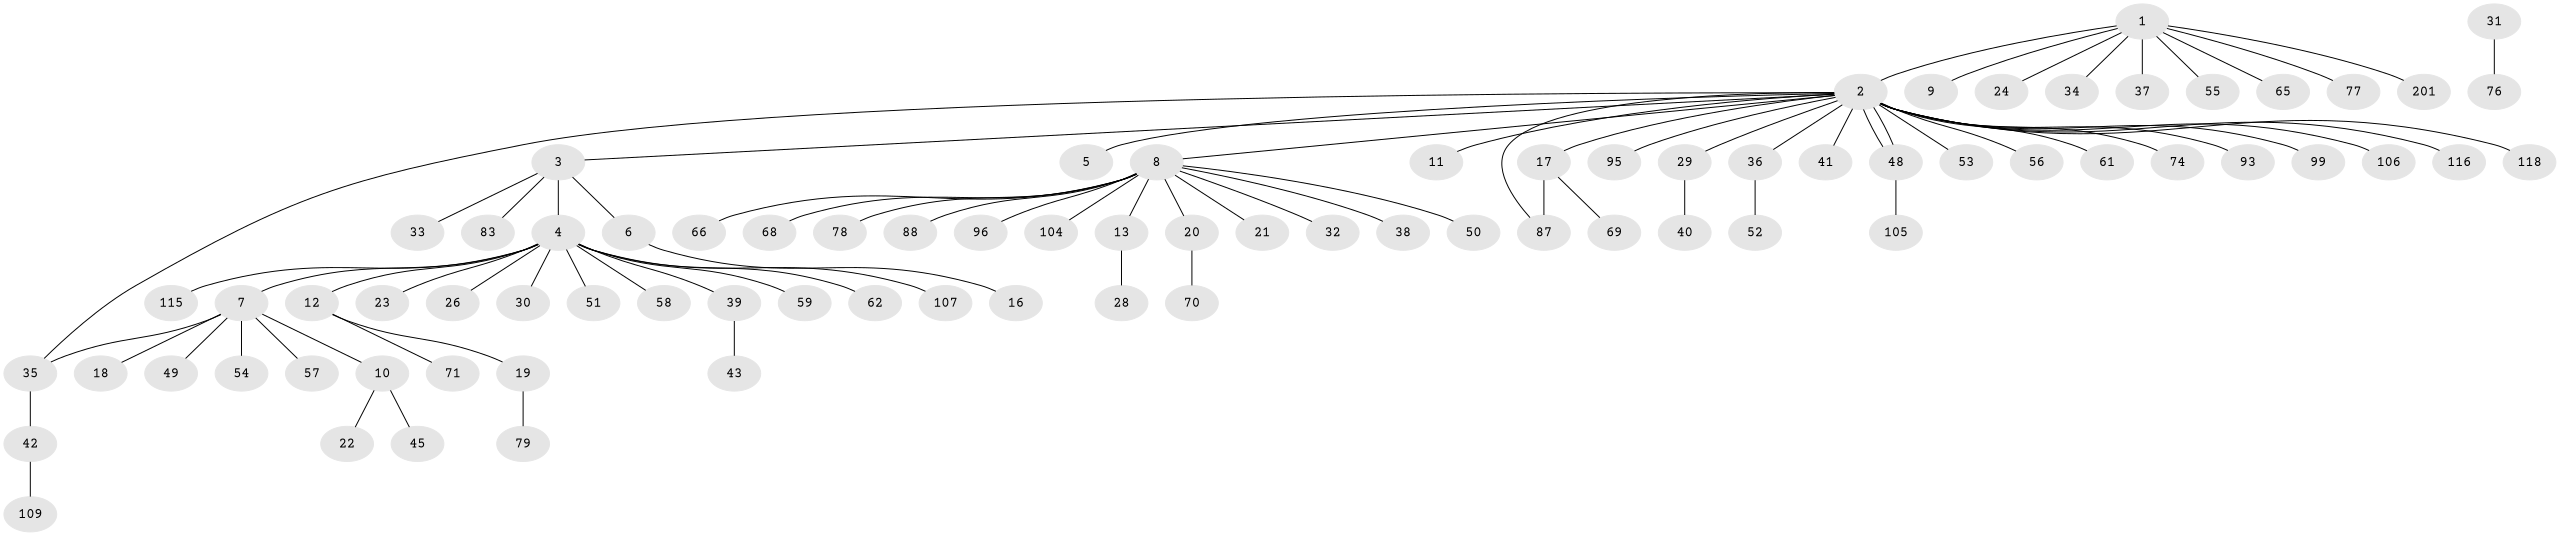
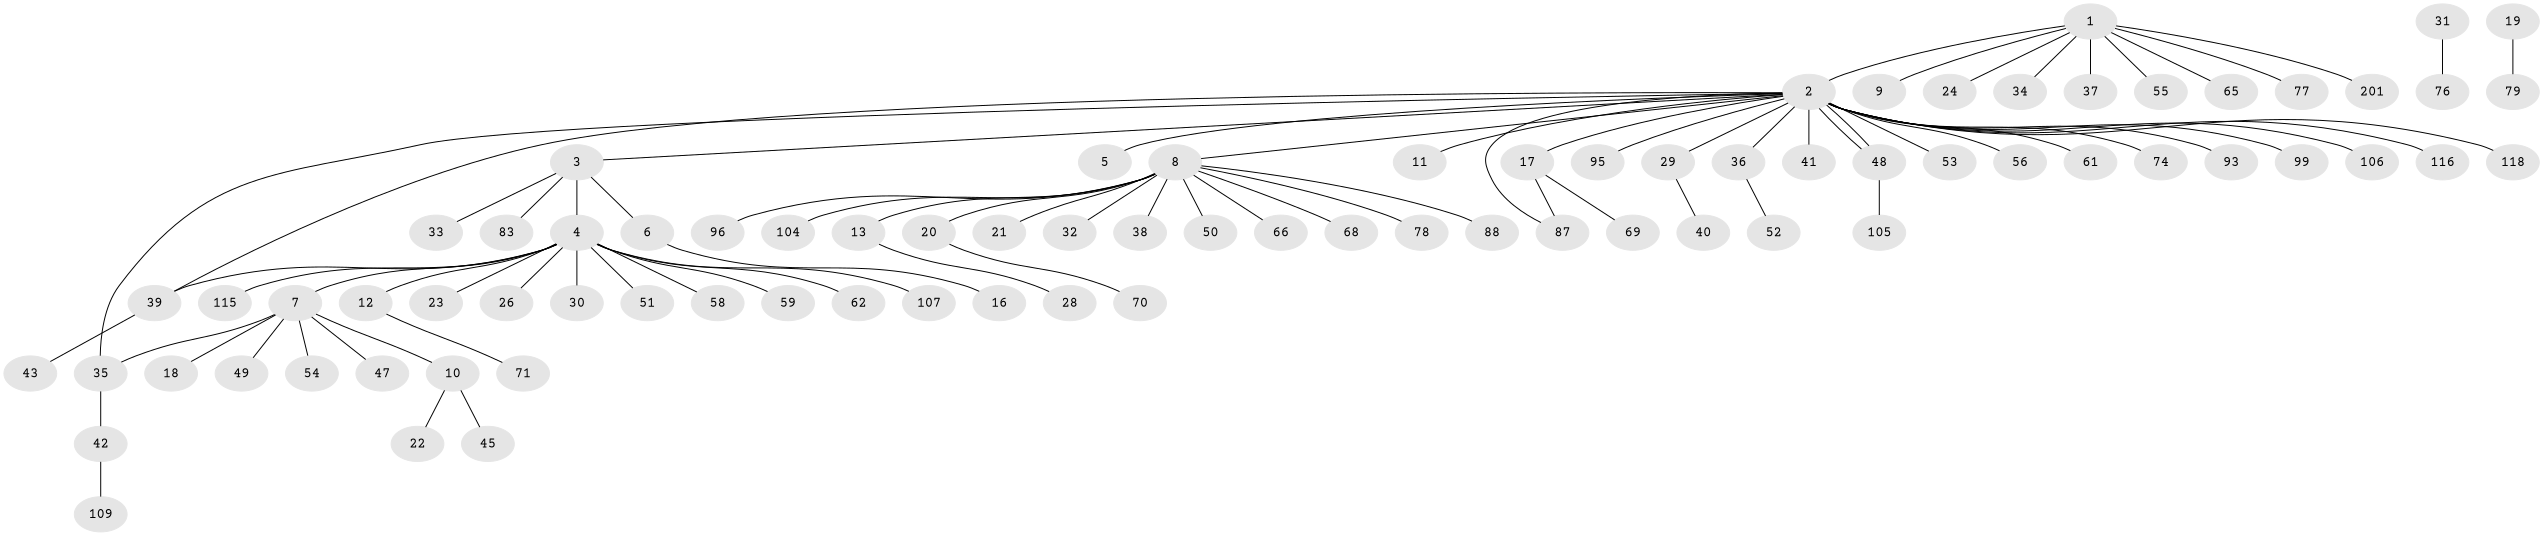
none -> (963, 107)
(418, 338) -> none
(312, 374) -> (382, 374)
